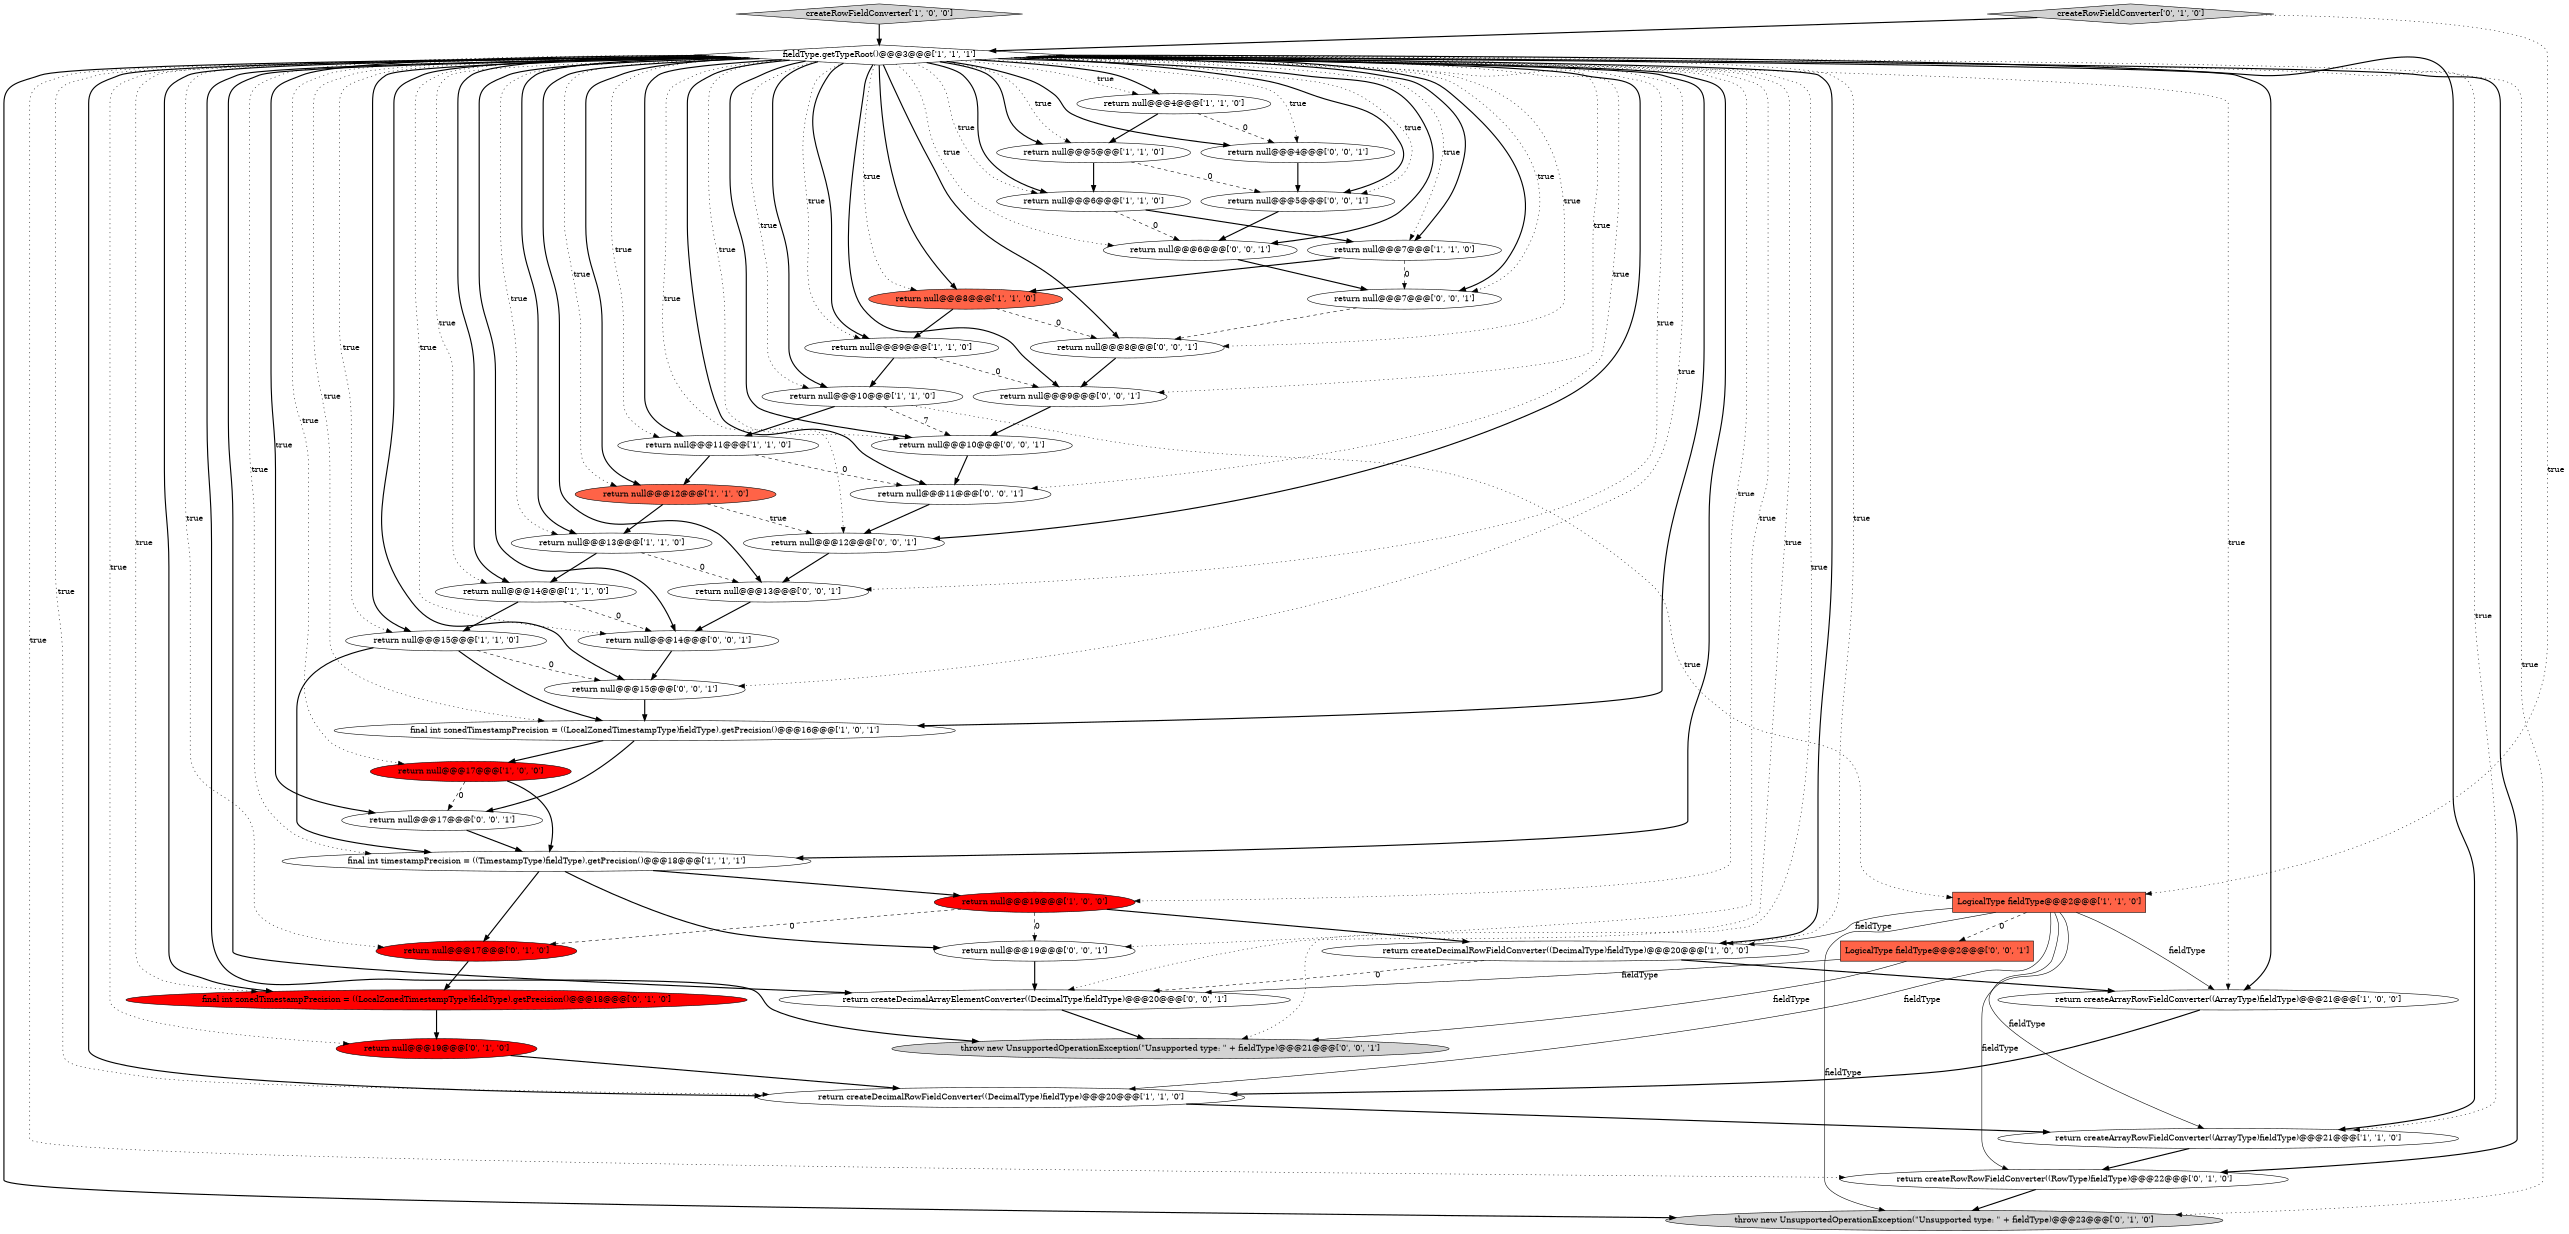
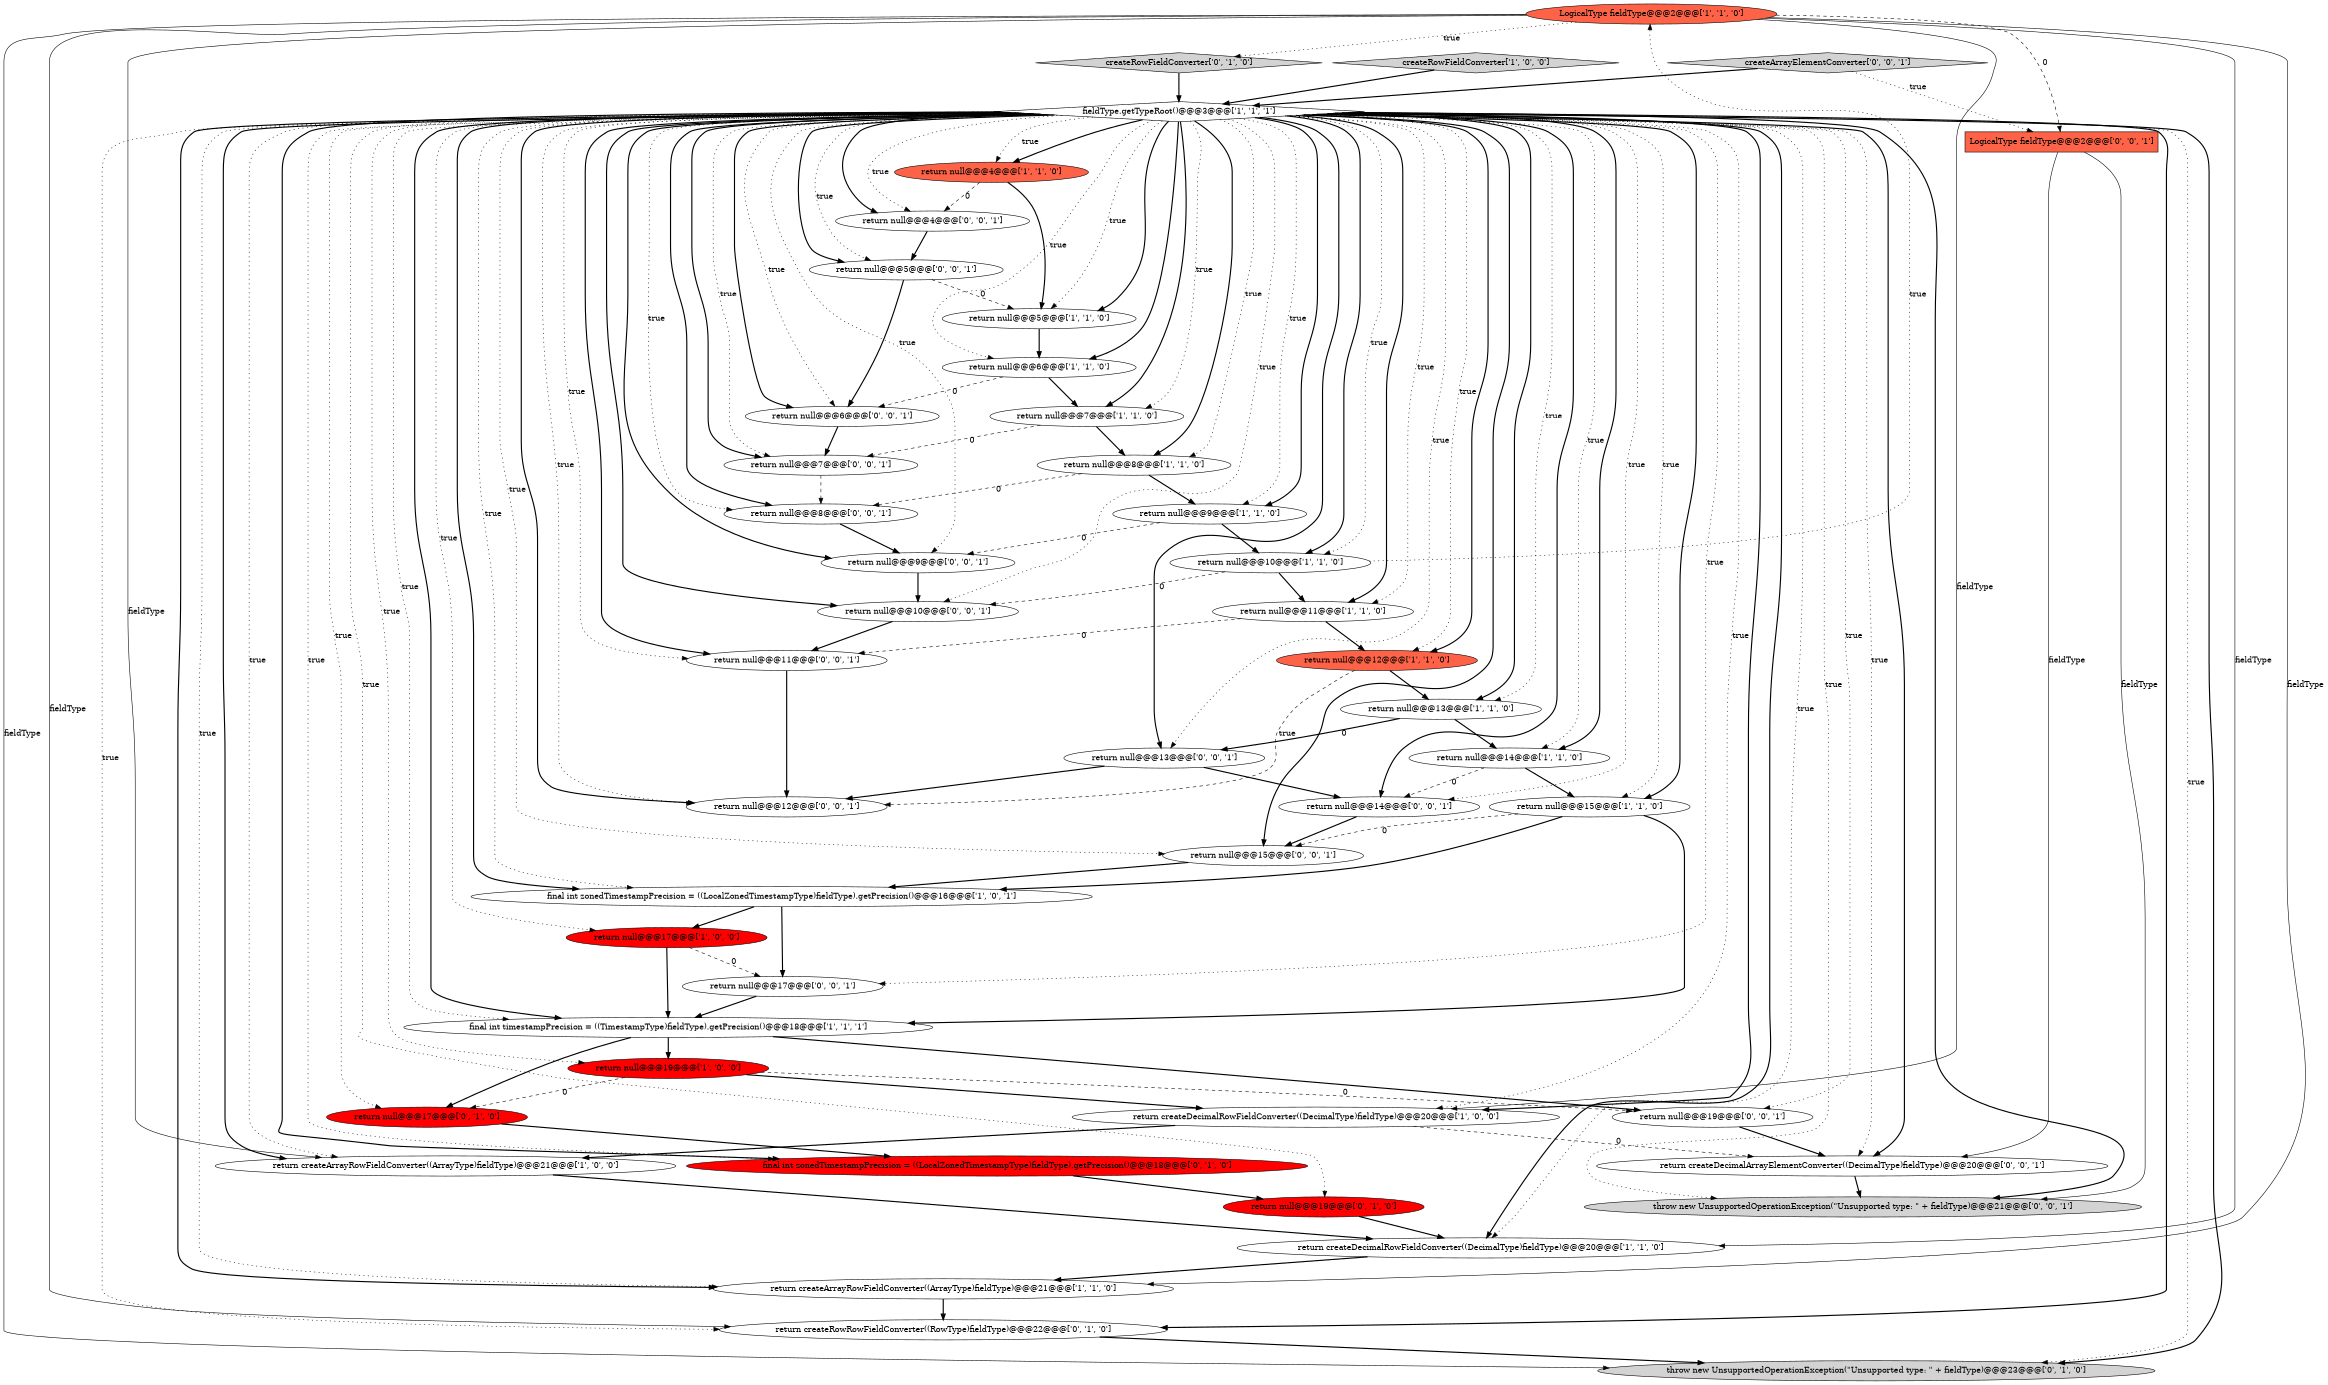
none -> (1828, 63)
(1174, 104) -> (991, 172)
(1193, 176) -> (974, 295)
(271, 268) -> (1706, 743)
(966, 299) -> (1134, 465)
(926, 421) -> (1162, 587)
(2547, 456) -> (1408, 39)
(808, 566) -> (978, 782)
(687, 567) -> (1314, 735)
(2049, 902) -> (1651, 14)
